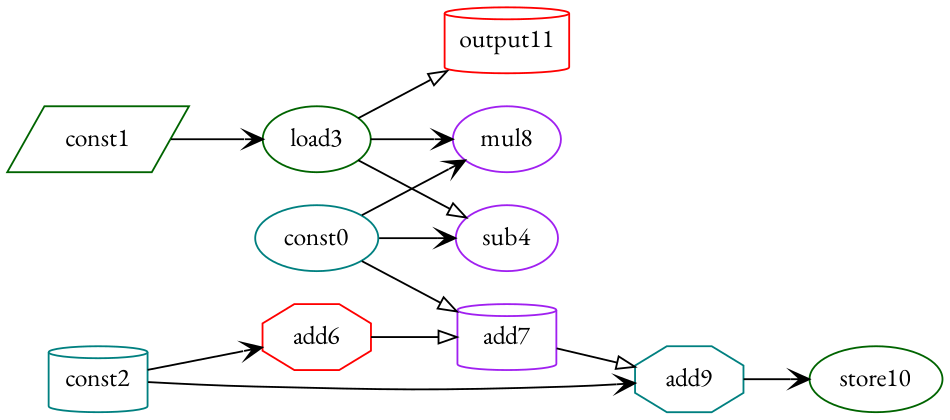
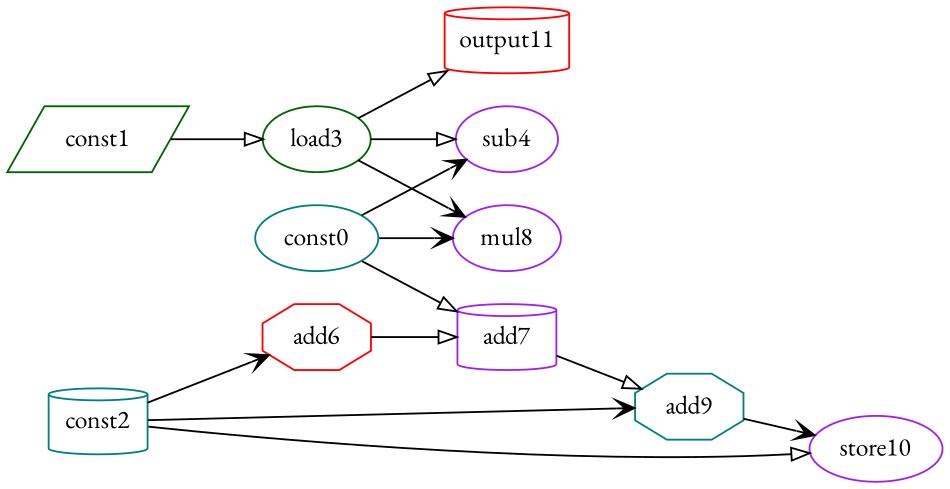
(207, 139) -> (207, 139)
(876, 379) -> (876, 449)
none -> (469, 452)
